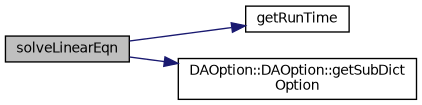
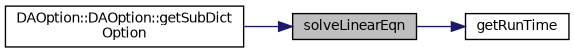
(147, 59) -> (261, 27)
